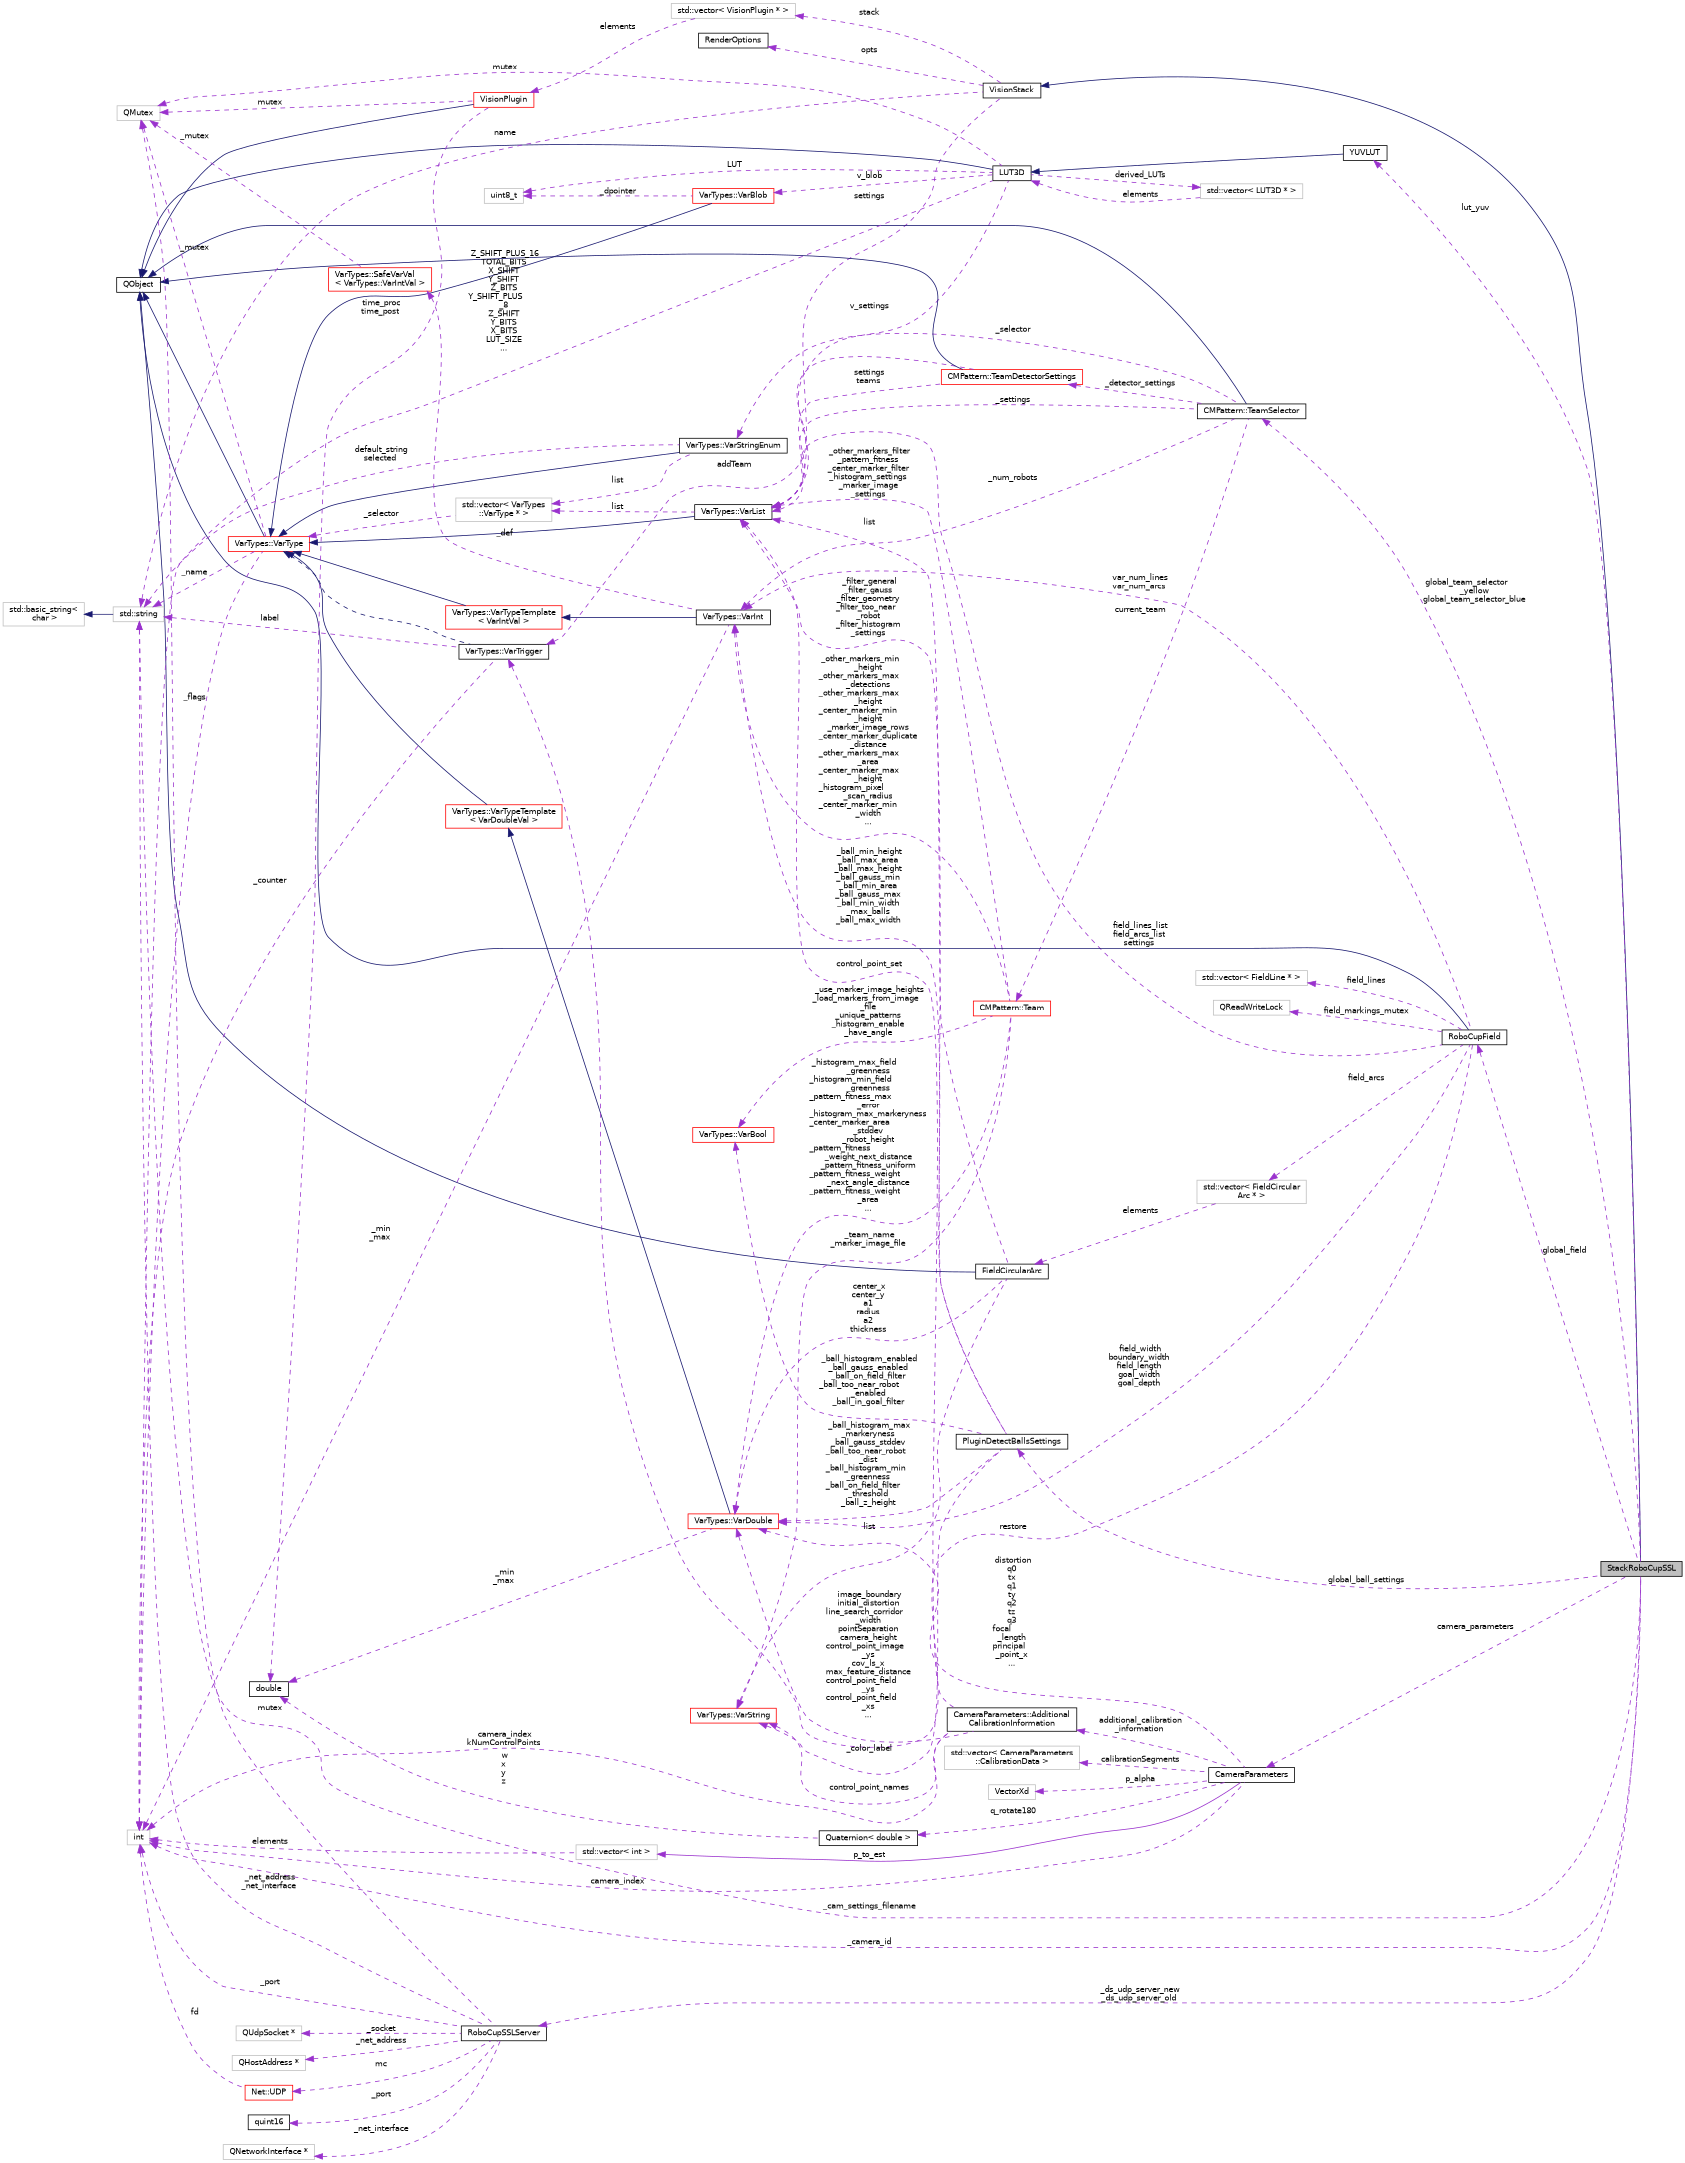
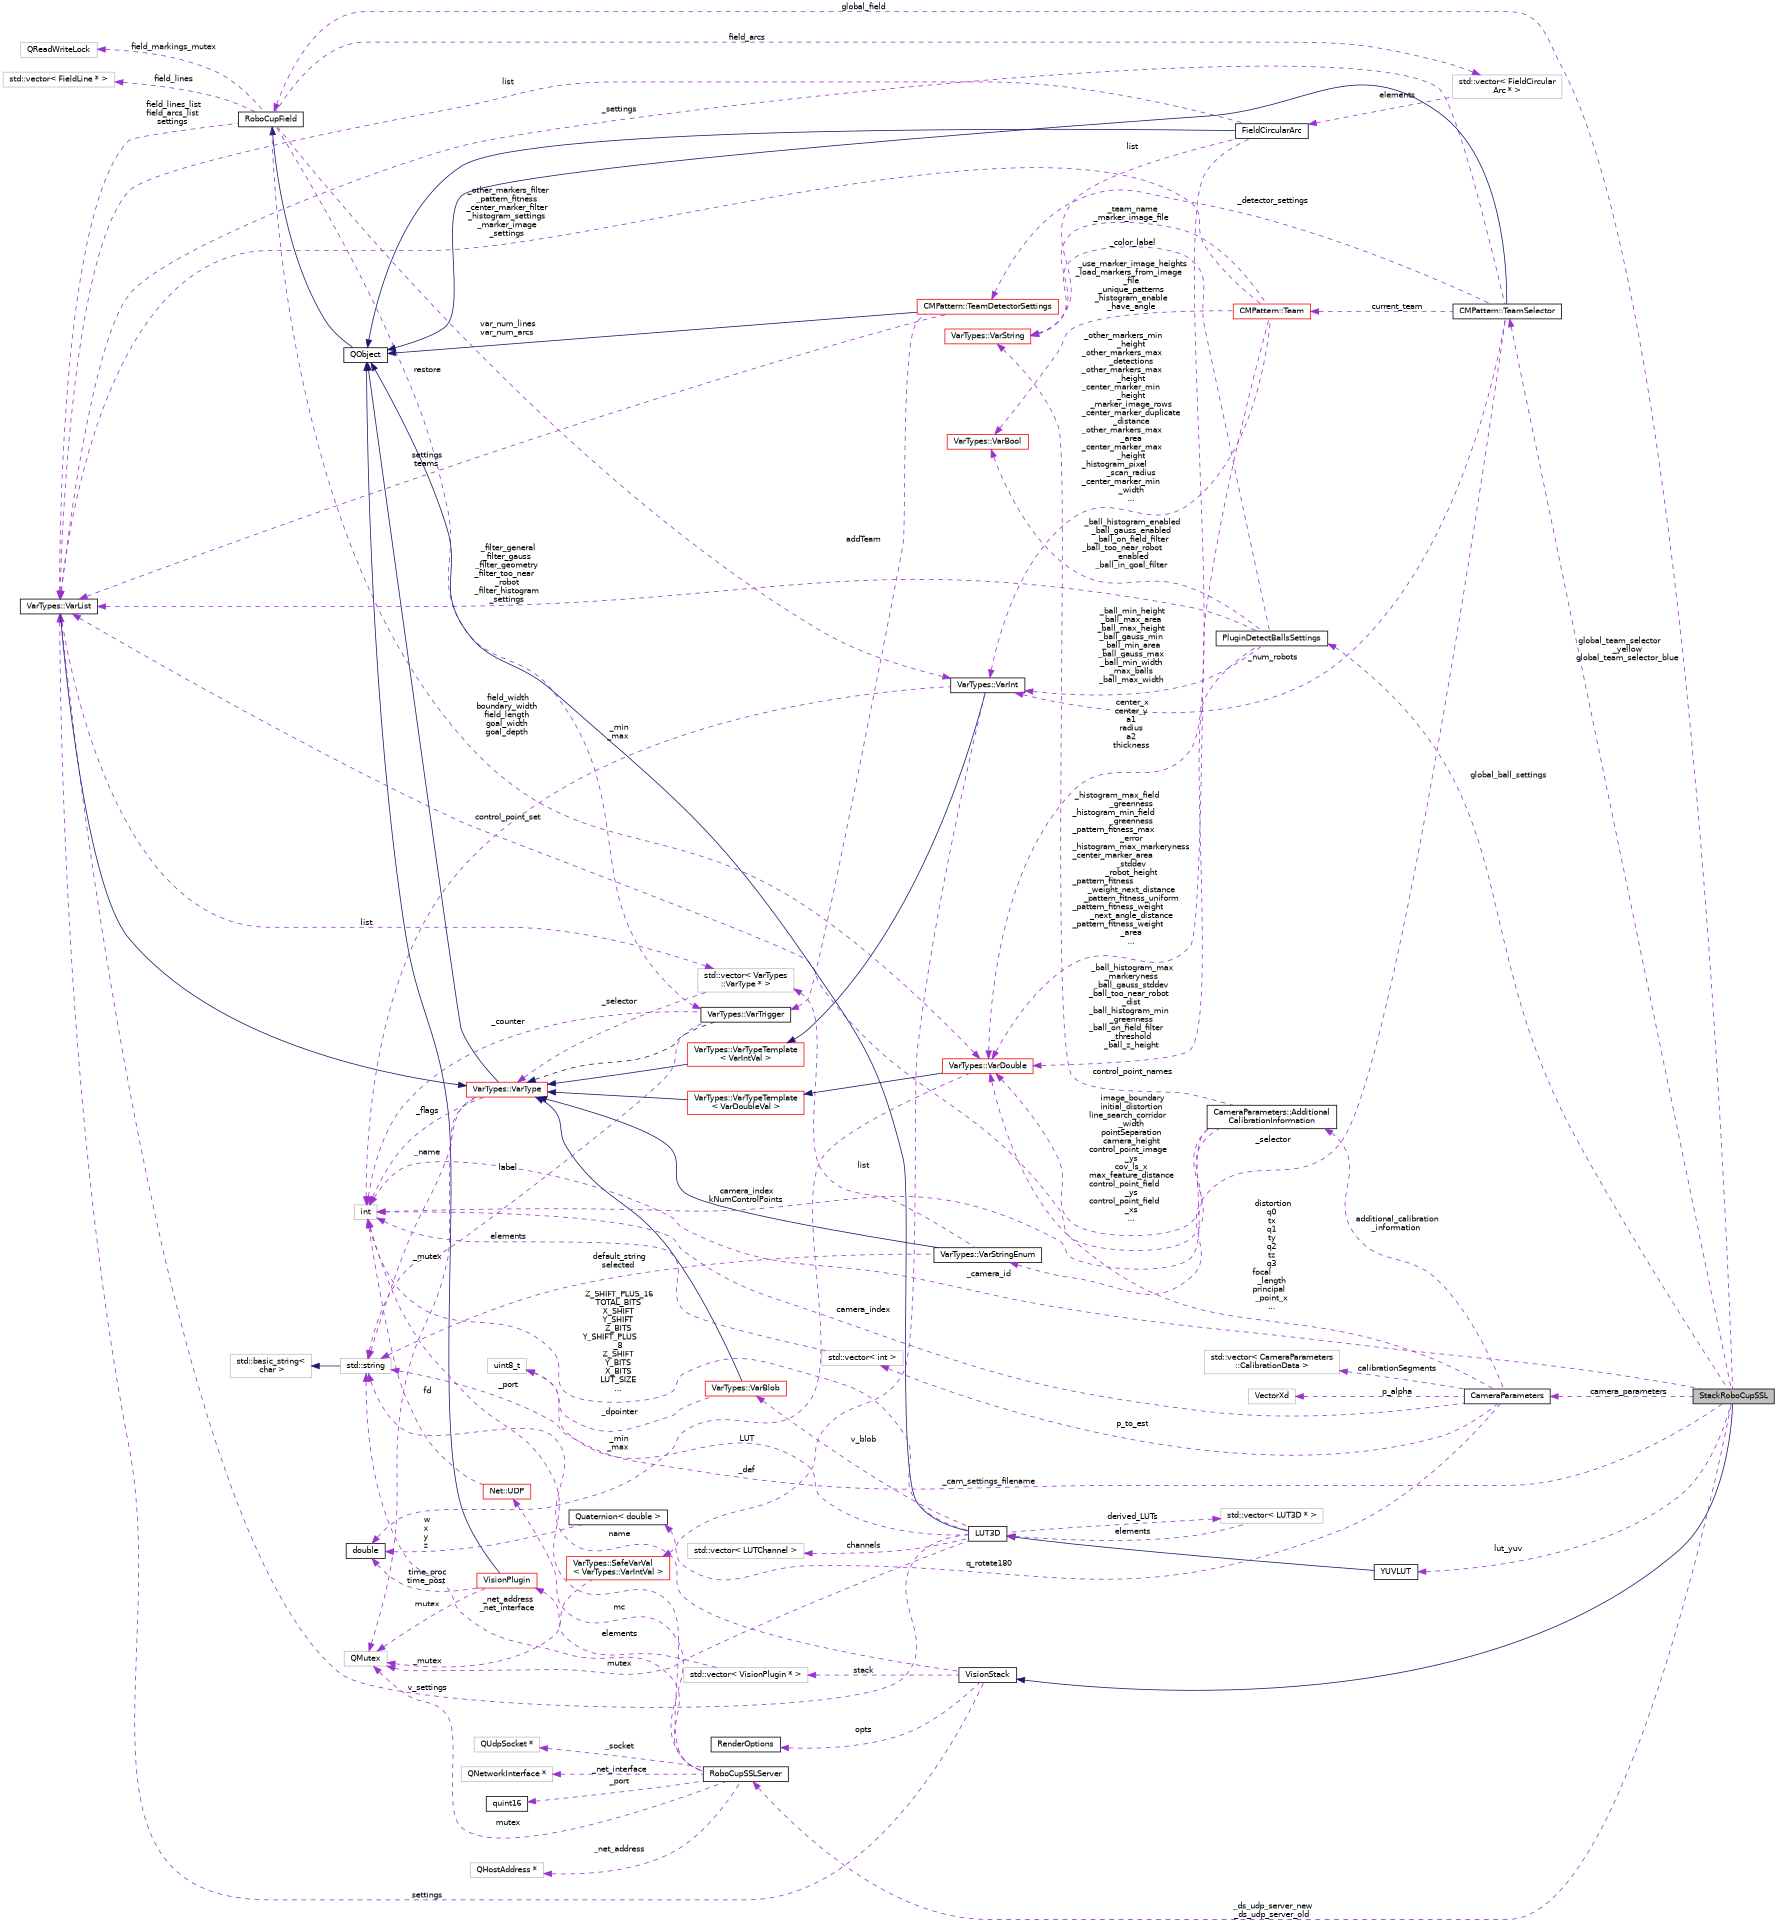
(505, 948) -> (293, 244)
none -> (746, 1551)
(959, 1856) -> (1193, 1449)
